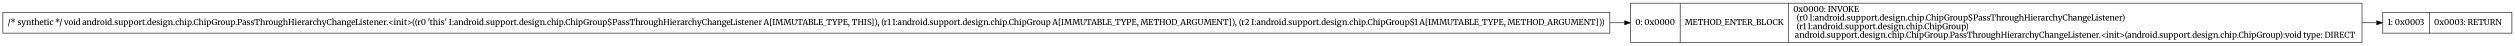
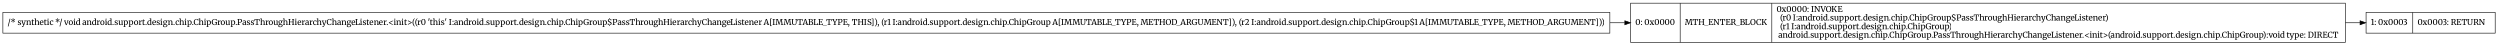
(1734, 22) -> (1726, 22)
